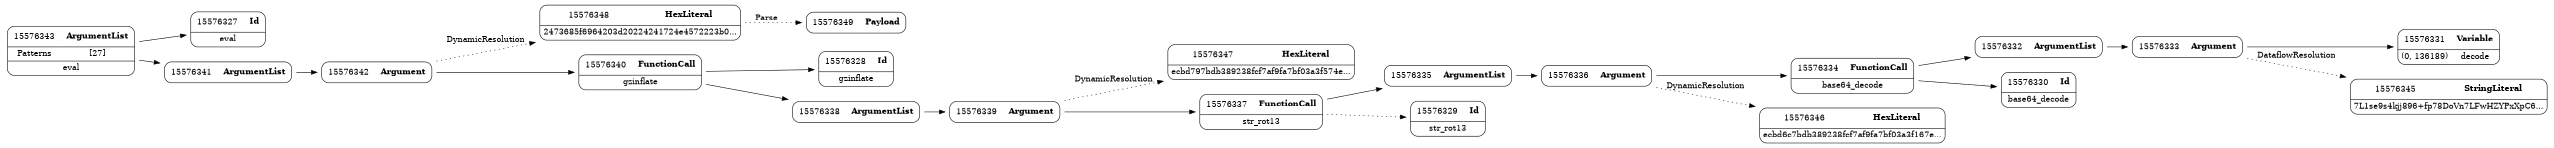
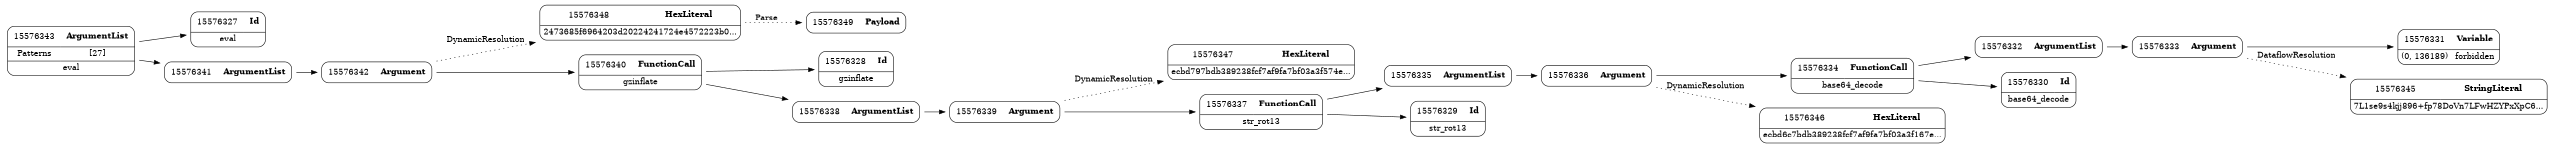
(2475, 57) -> (2475, 57)
(1364, 116) -> (1364, 116)
